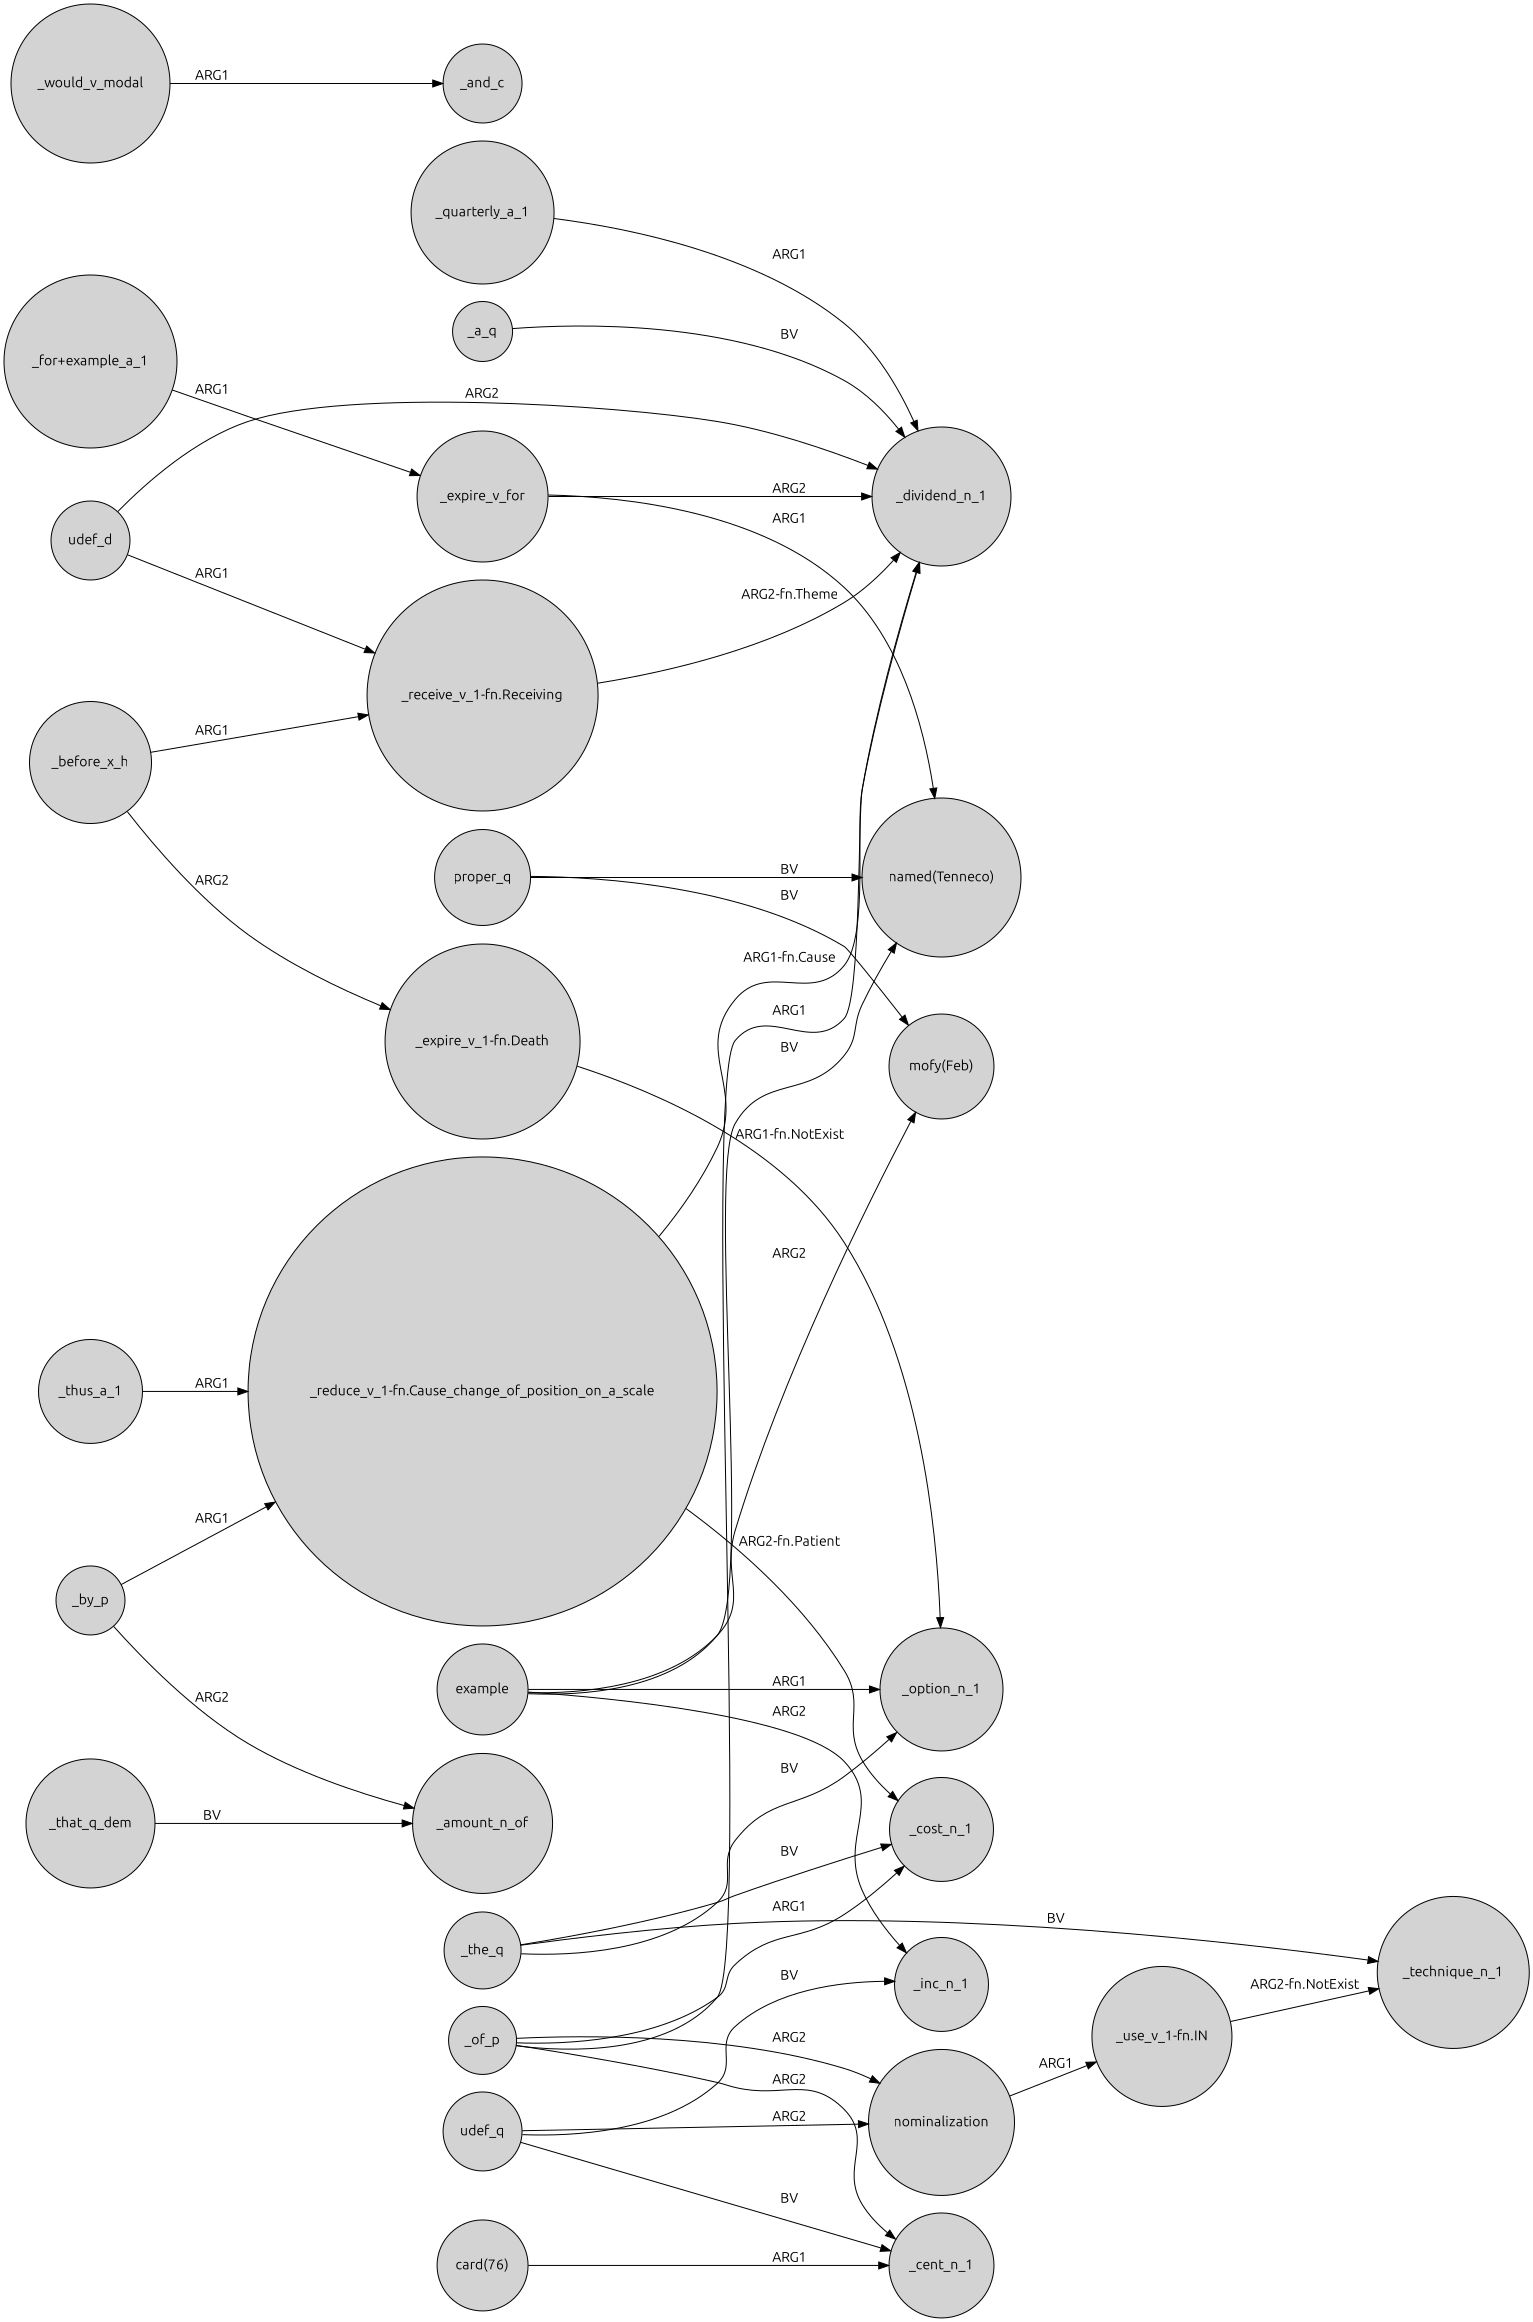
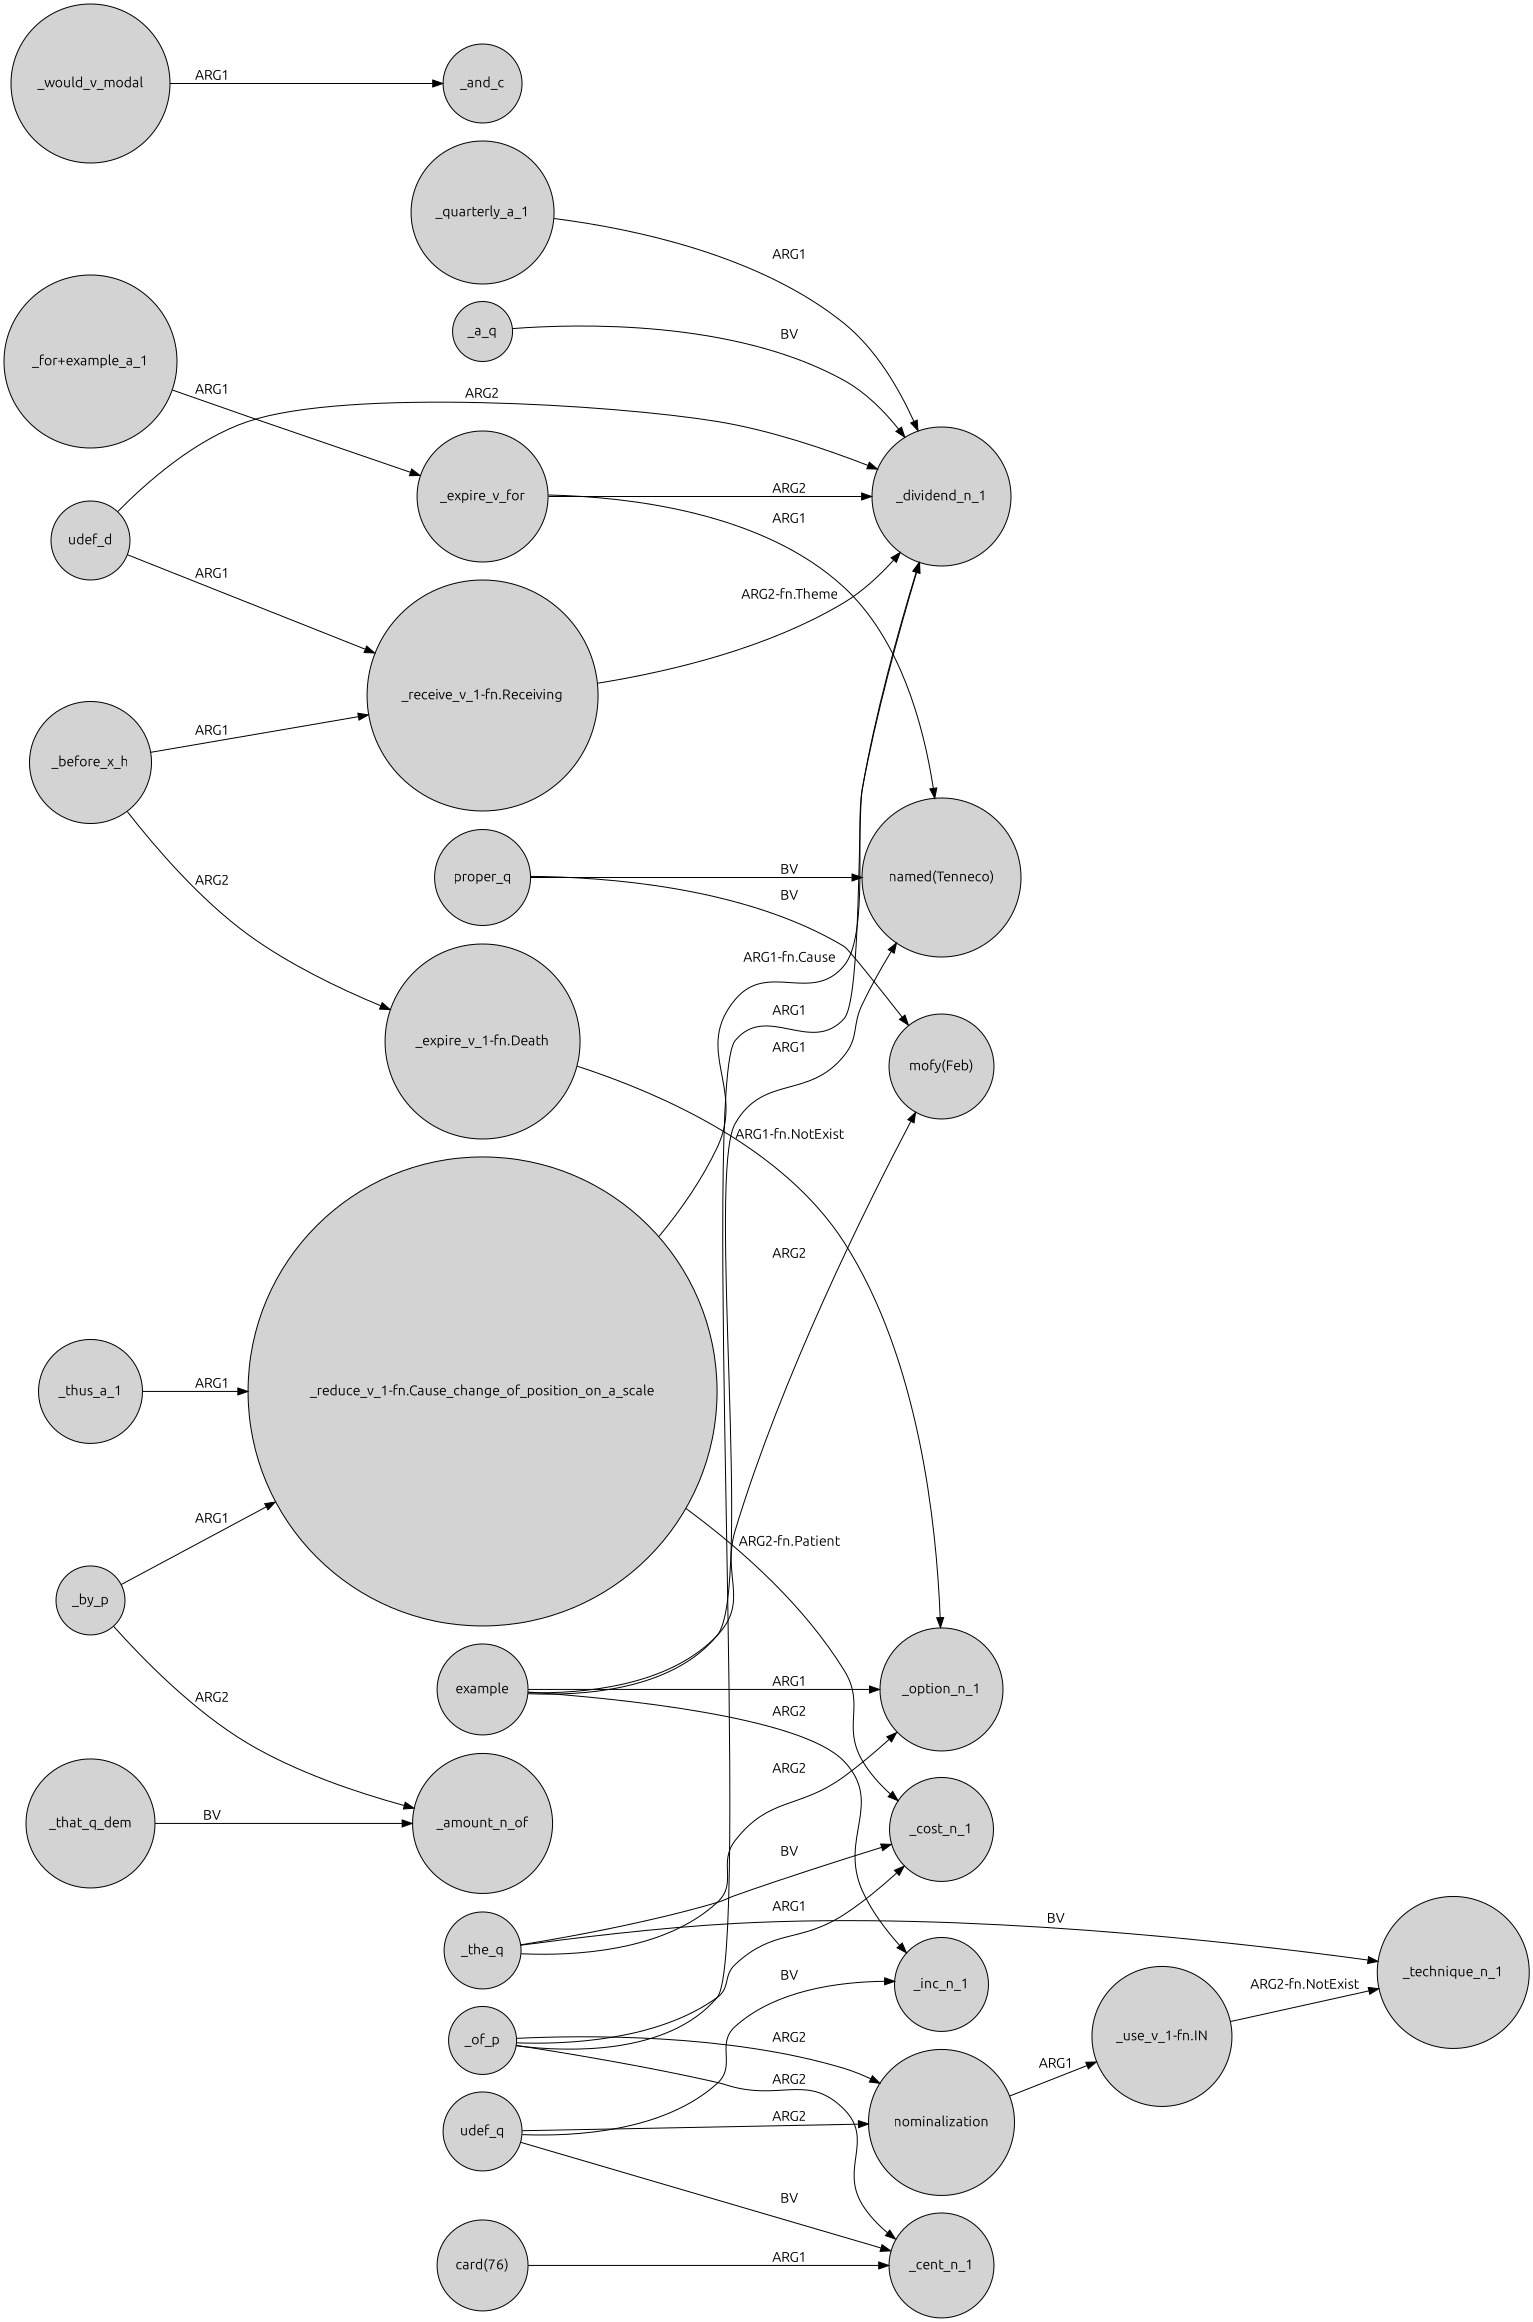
(790, 1048) -> (790, 1048)
(790, 1769) -> (790, 1769)
